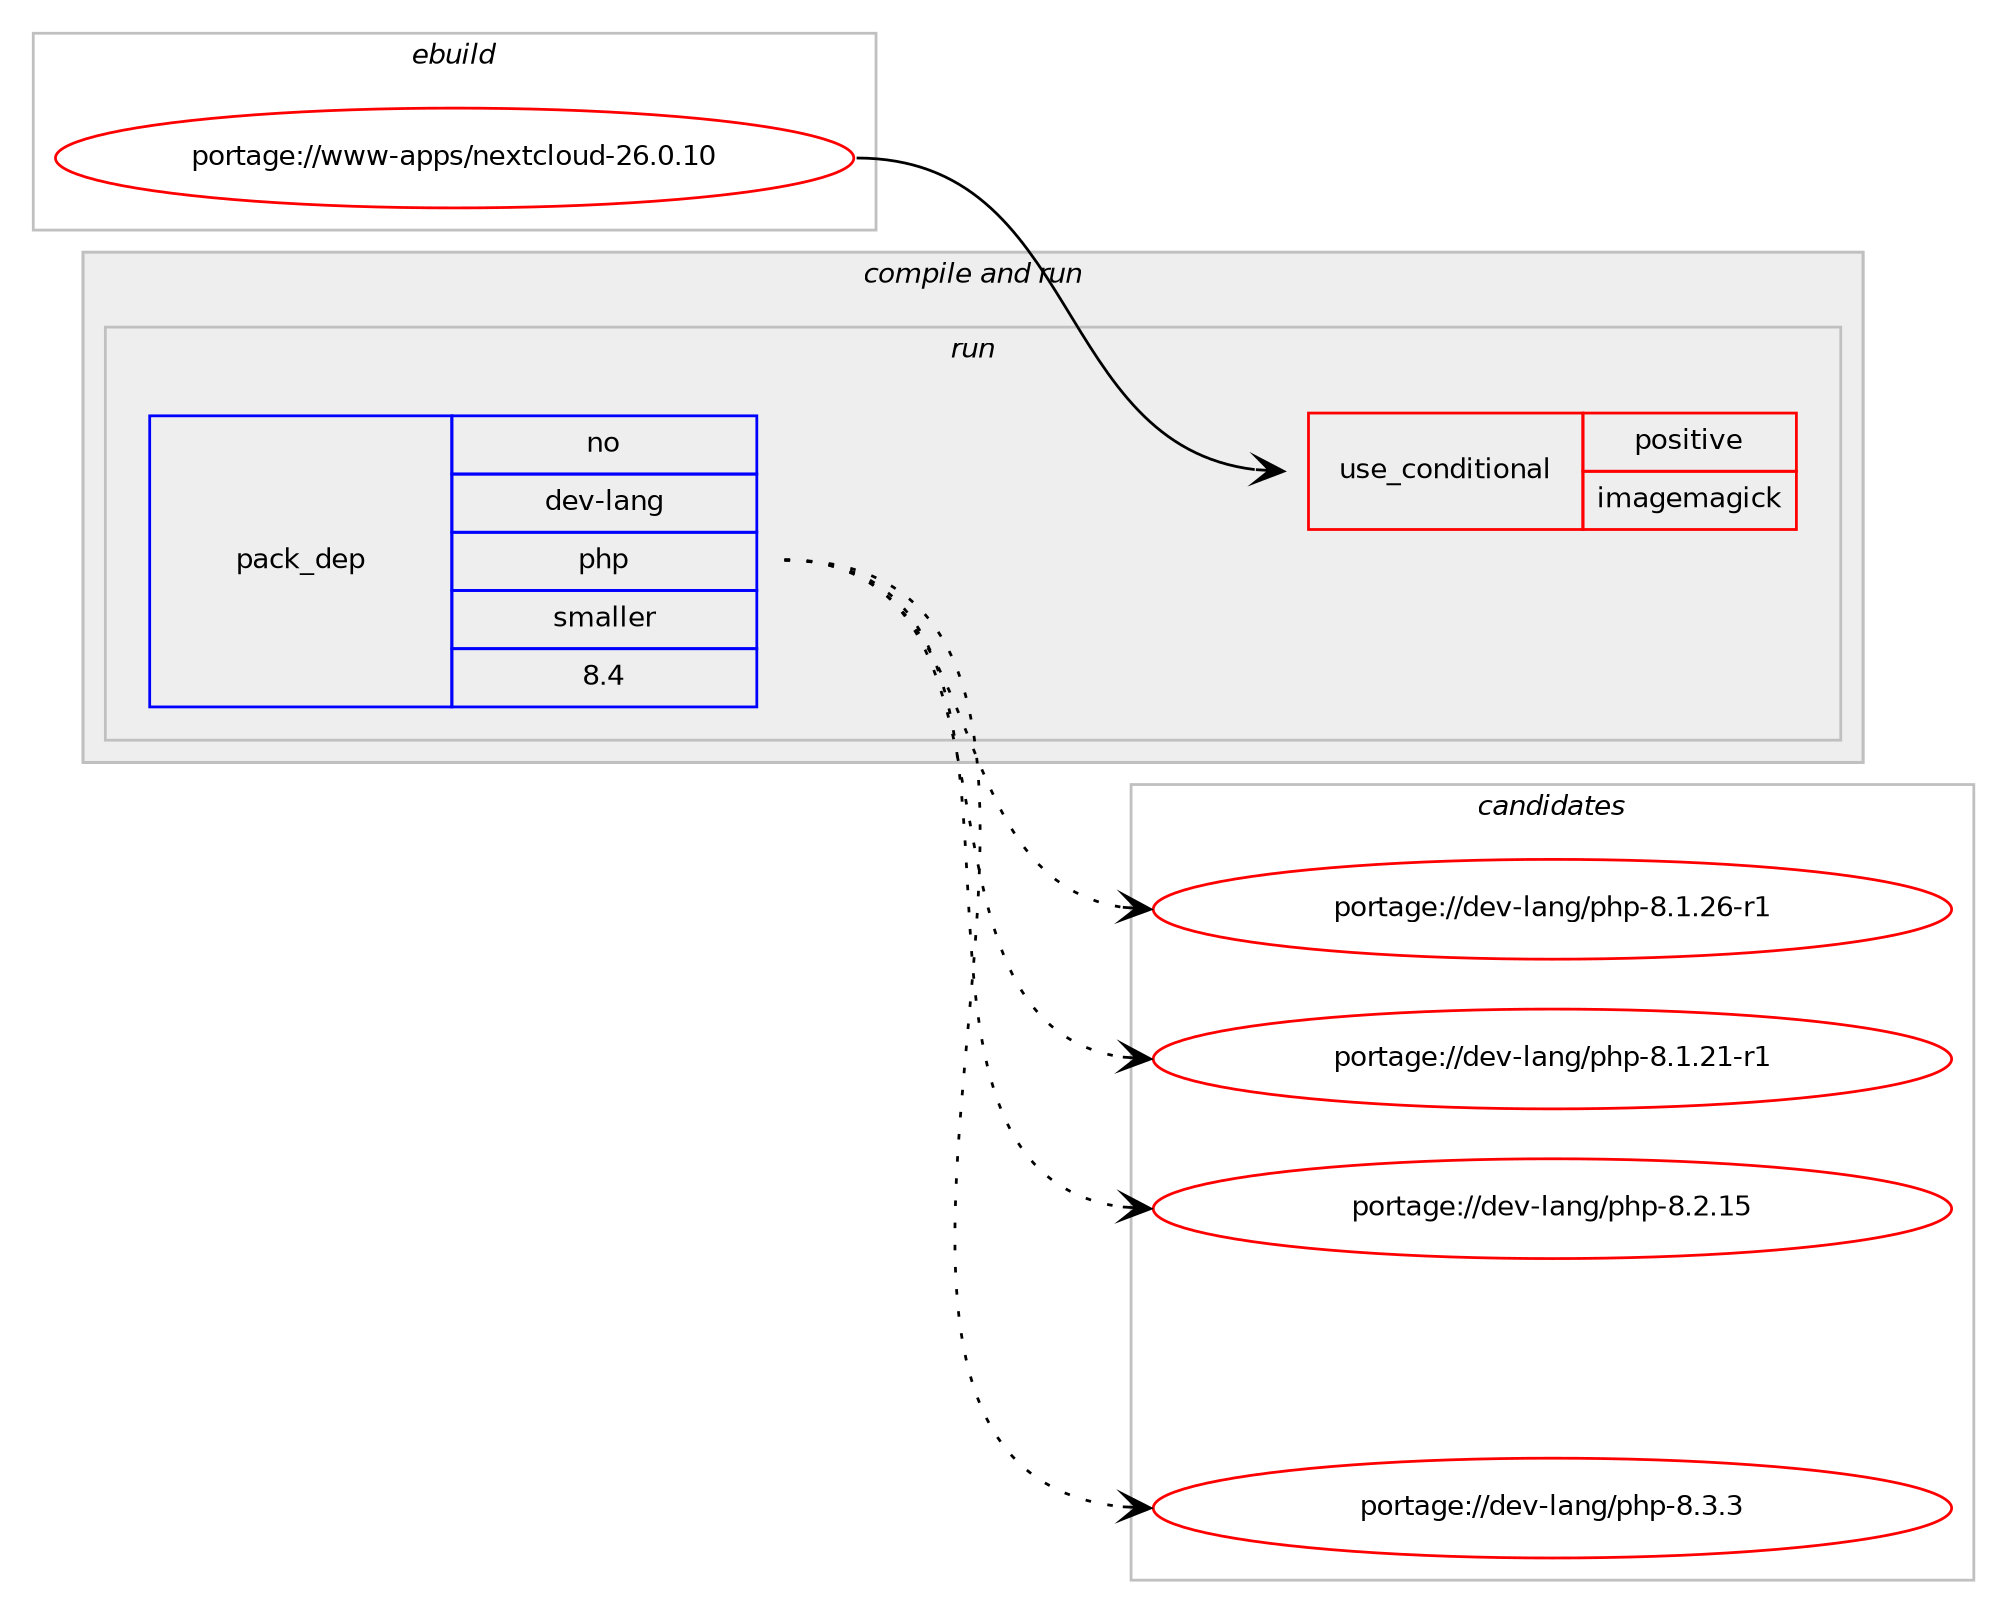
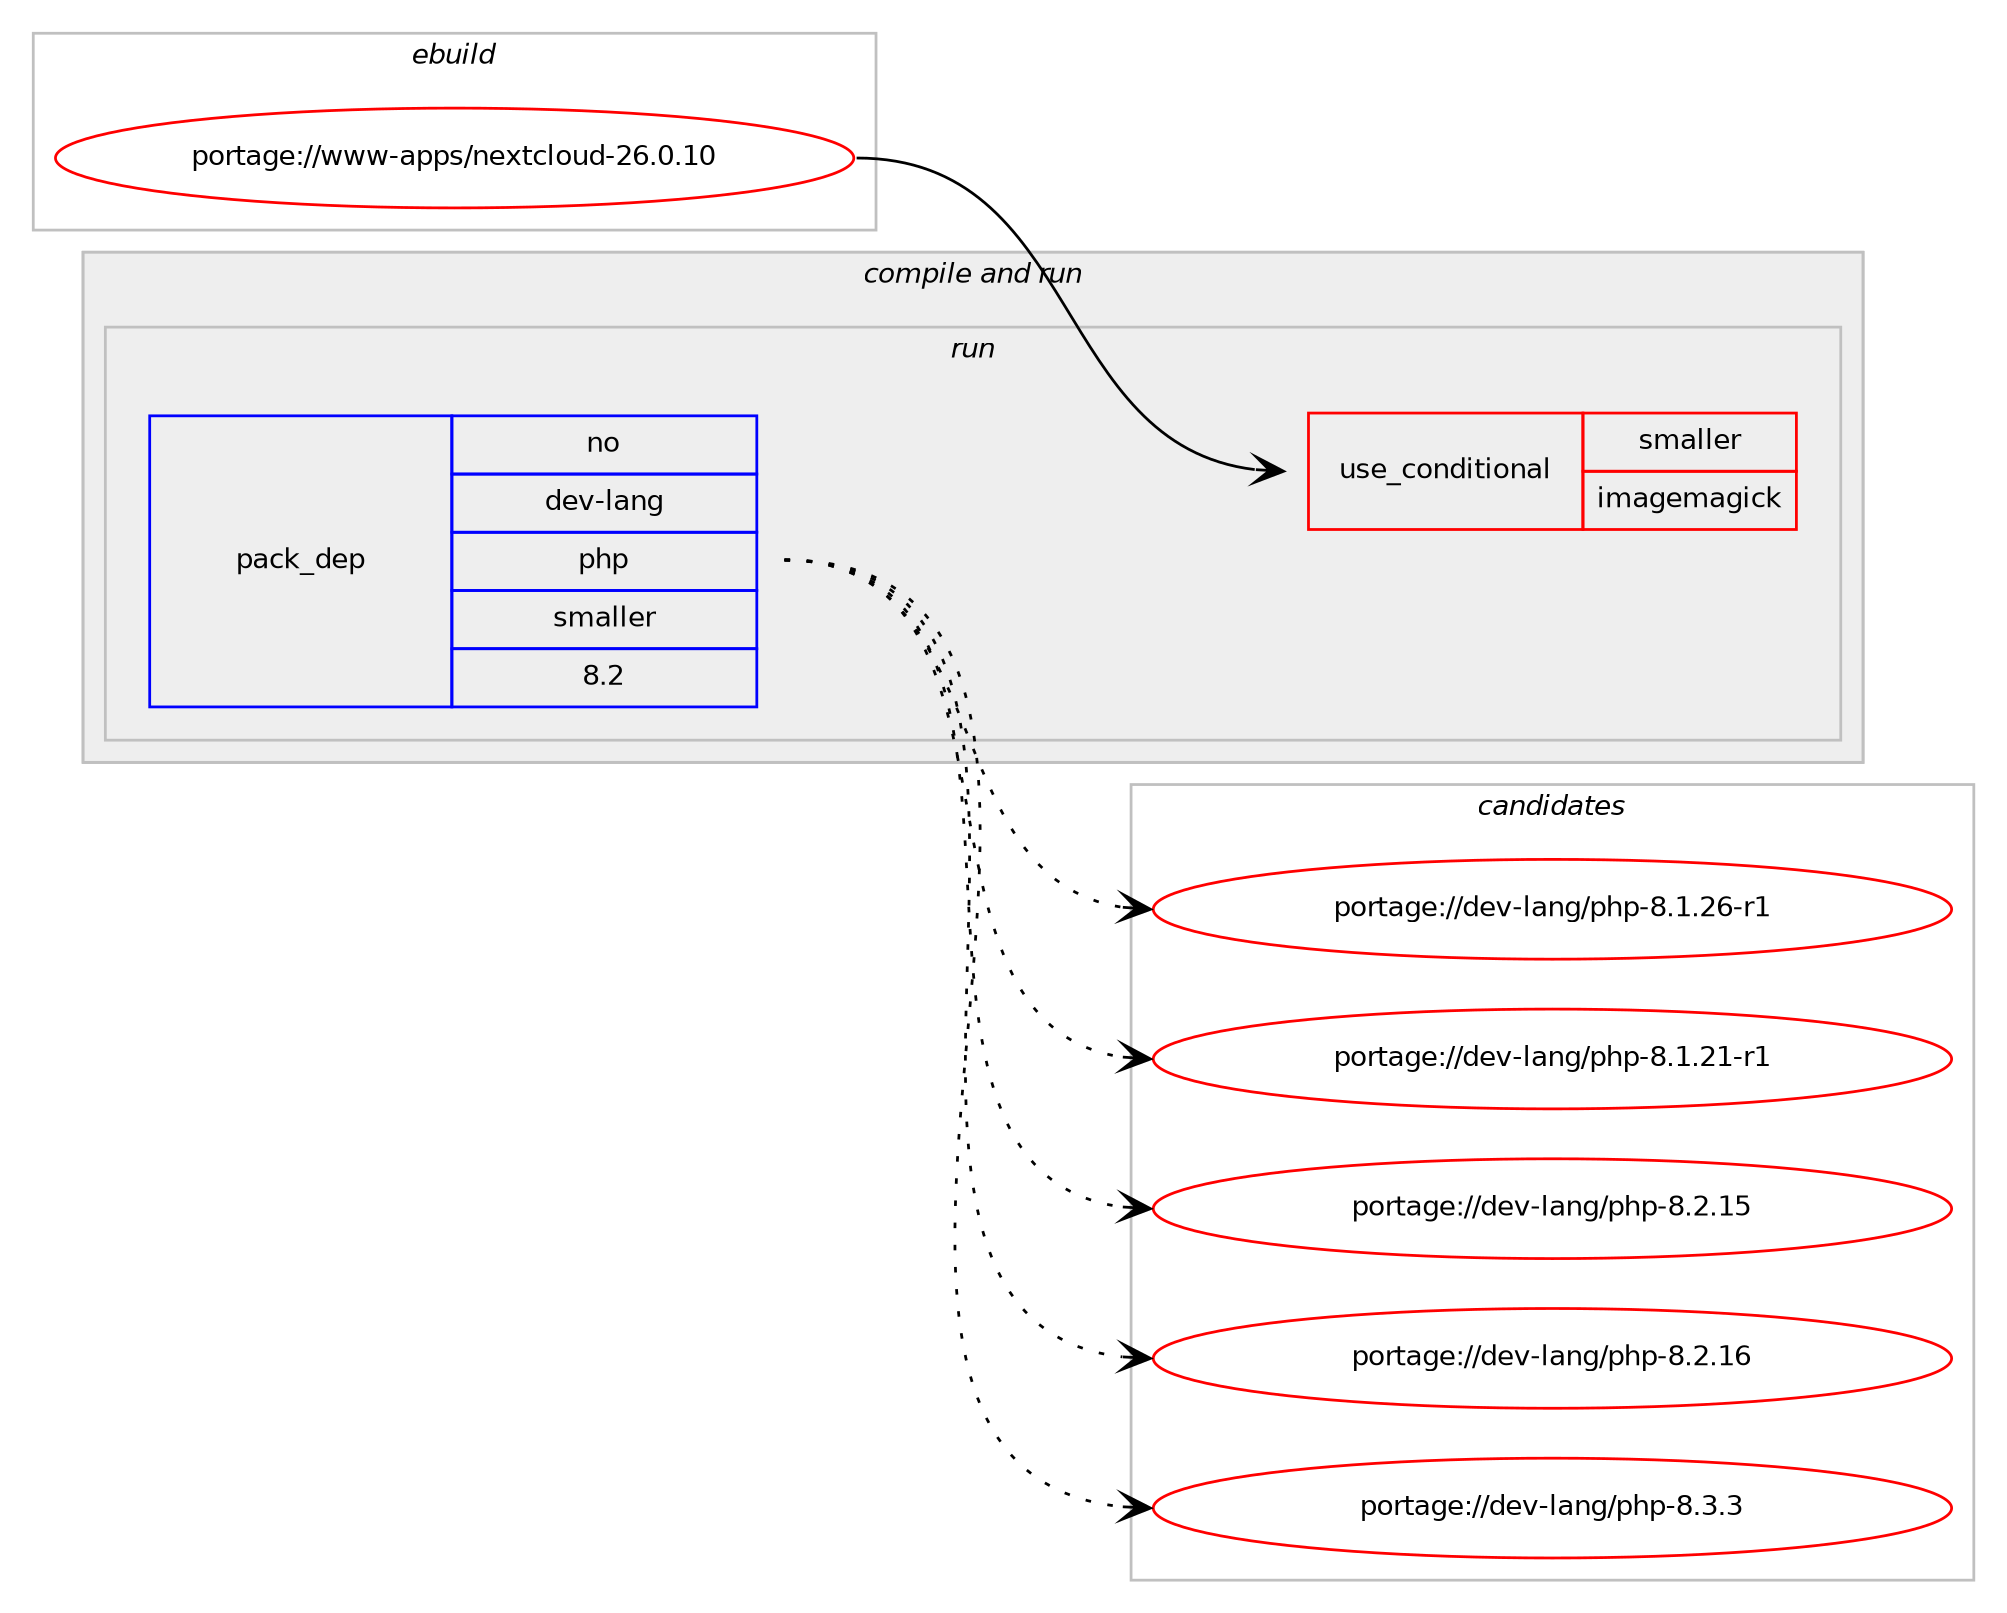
(1690, 441) -> (1690, 441)
(604, 676) -> (604, 676)
none -> (1552, 1358)
